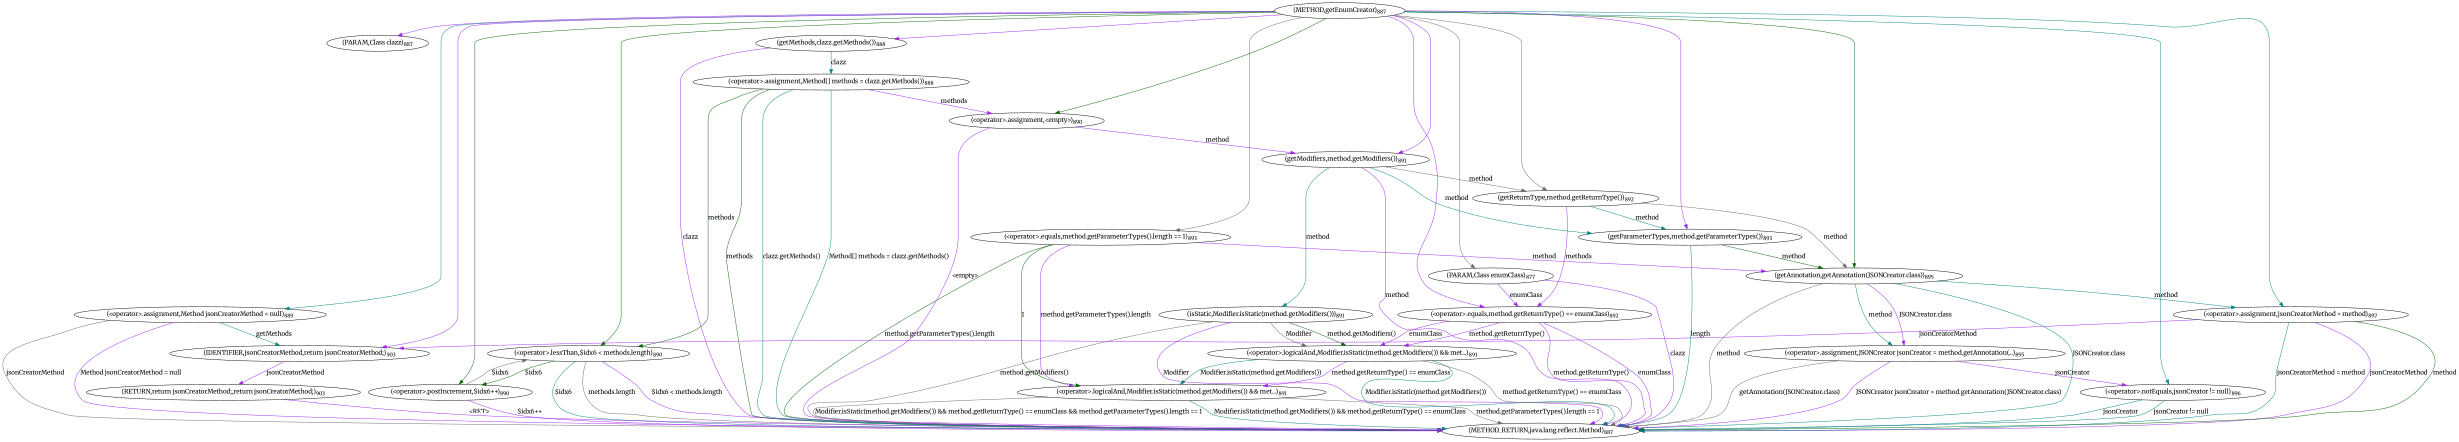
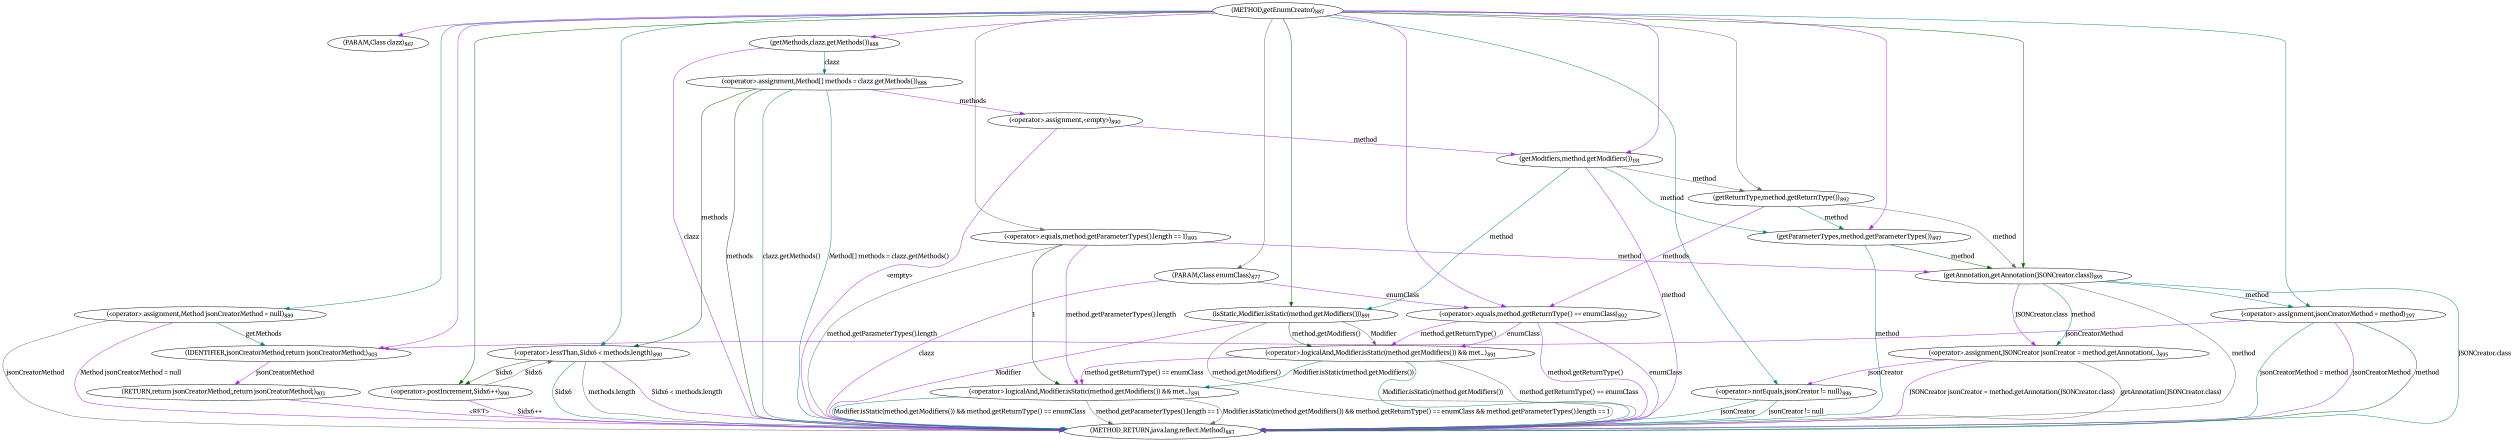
(795, 26) -> (673, 28)
(408, 43) -> (409, 43)
(1195, 73) -> (1291, 160)
(1402, 159) -> (1636, 159)
(1768, 237) -> (1937, 237)
(2373, 314) -> (2410, 314)
(1700, 334) -> (1888, 334)
(787, 409) -> (810, 365)
